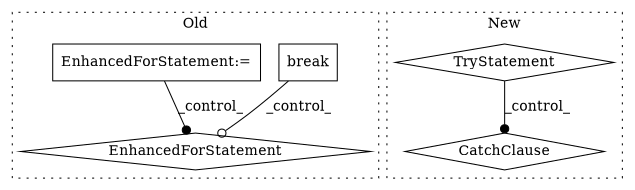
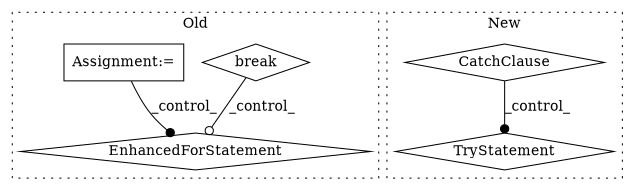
(157, 62) -> (124, 62)
(308, 62) -> (256, 62)
(505, 103) -> (505, 103)
